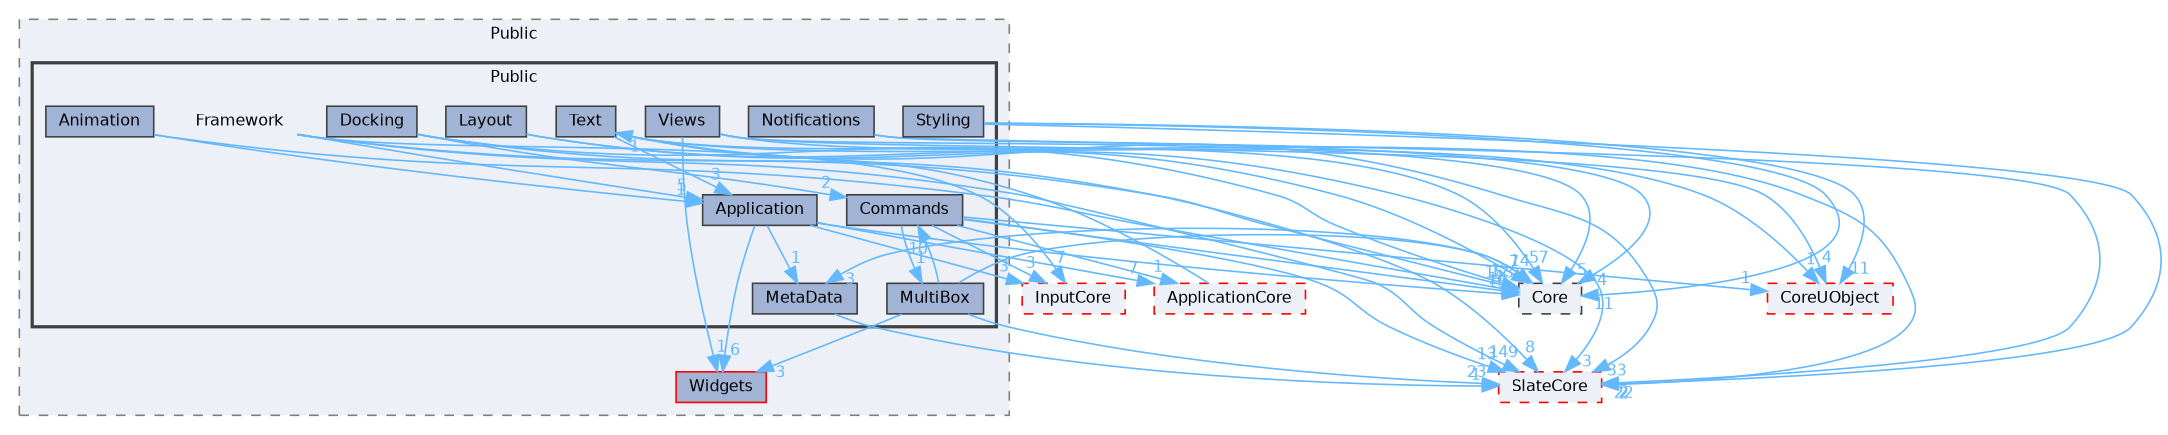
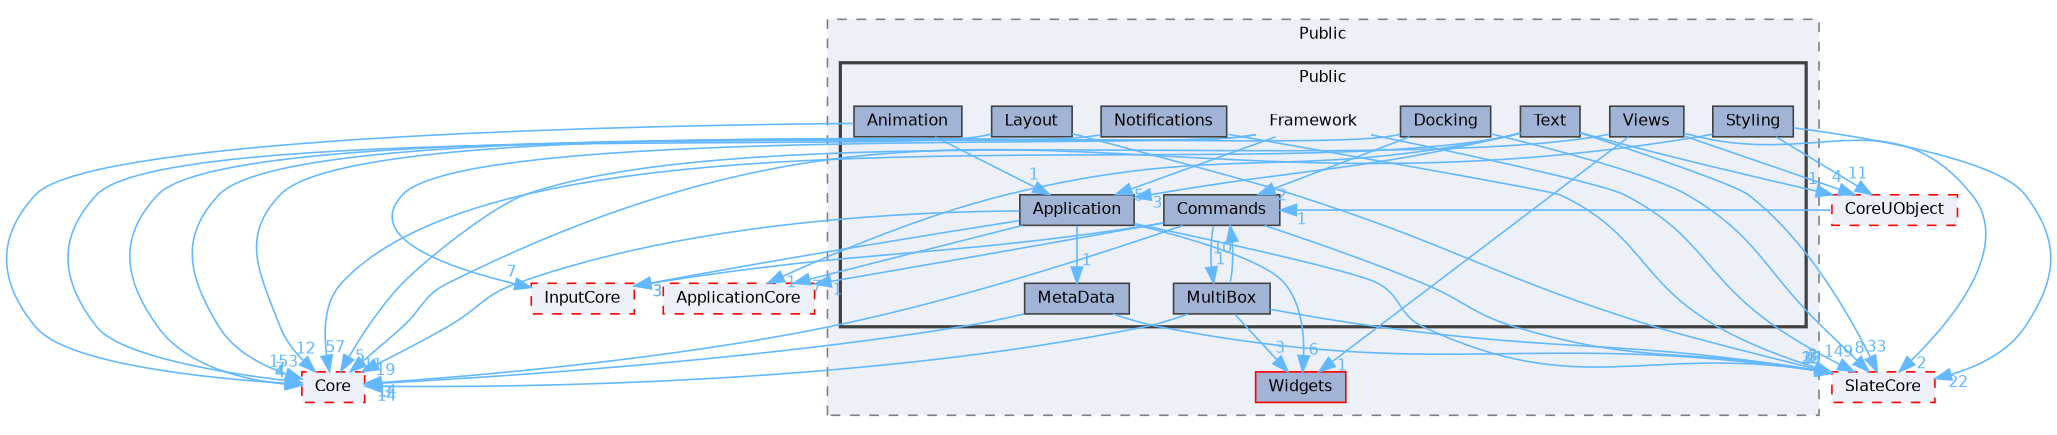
(931, 170) -> (1144, 170)
(1188, 228) -> (704, 359)
(1475, 264) -> (1564, 210)
none -> (1391, 293)
(1550, 299) -> (333, 387)
